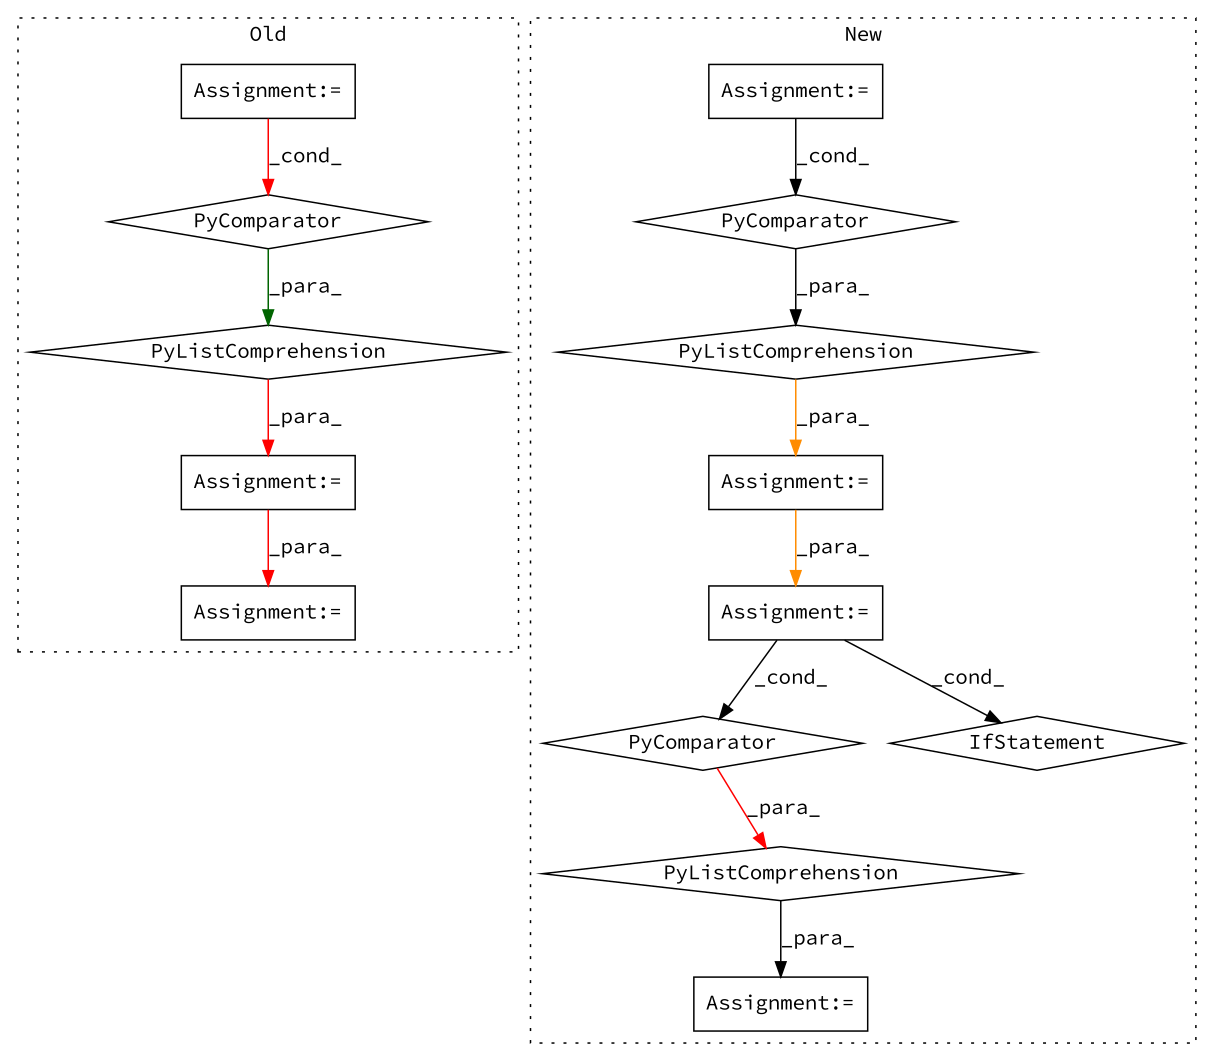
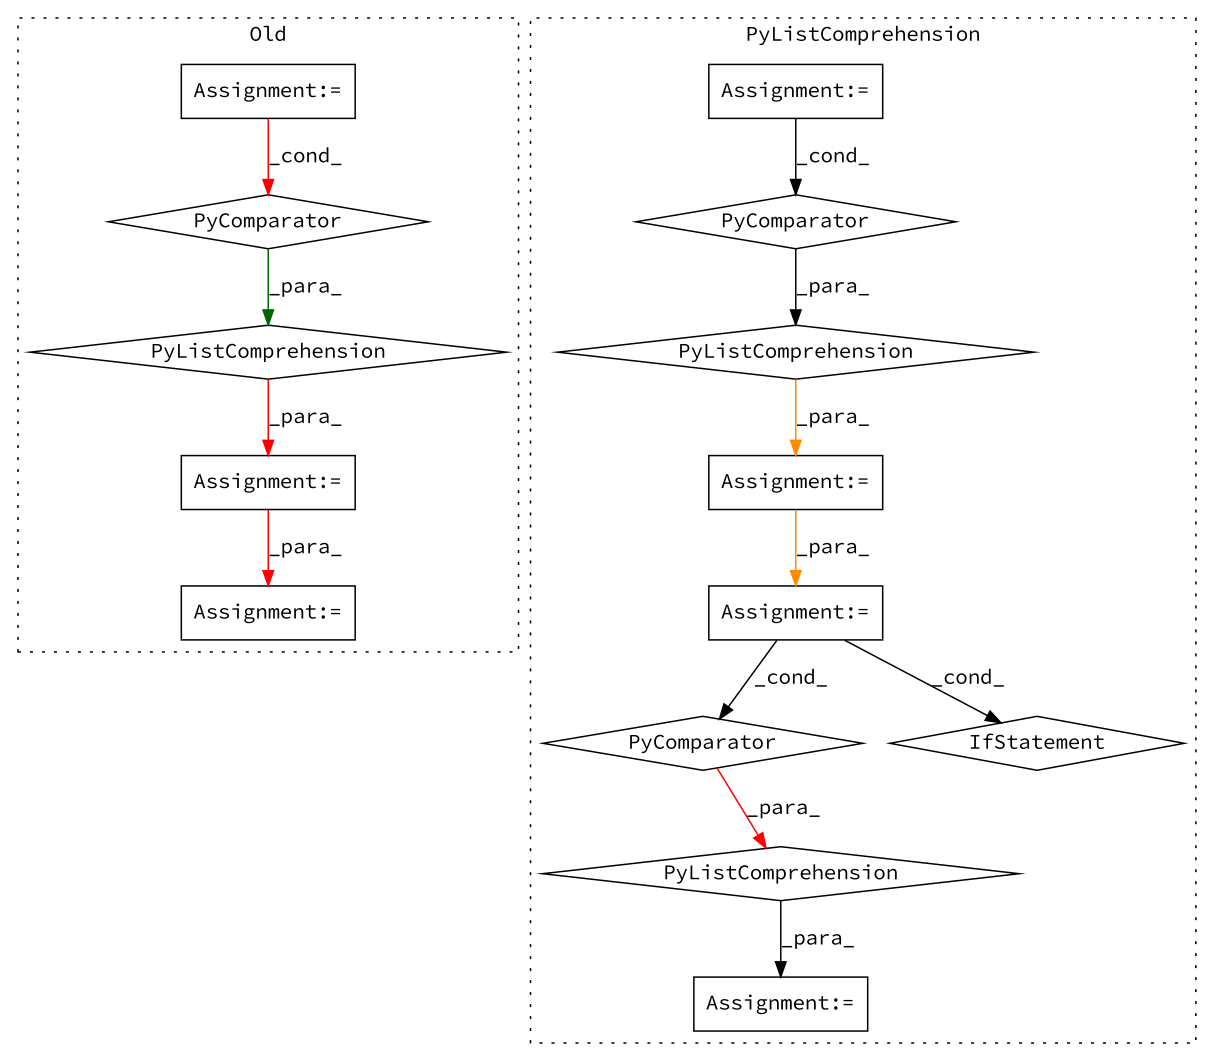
(863, 35) -> (863, 35)
